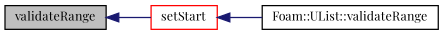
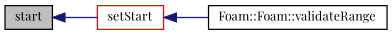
(56, 17) -> (29, 17)
(350, 17) -> (298, 17)
